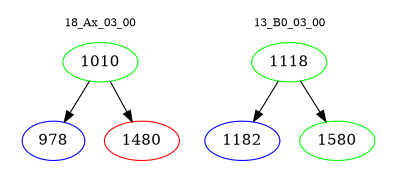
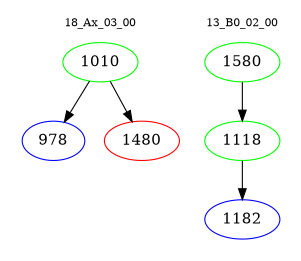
(290, 23) -> (242, 23)
(310, 97) -> (242, 96)
